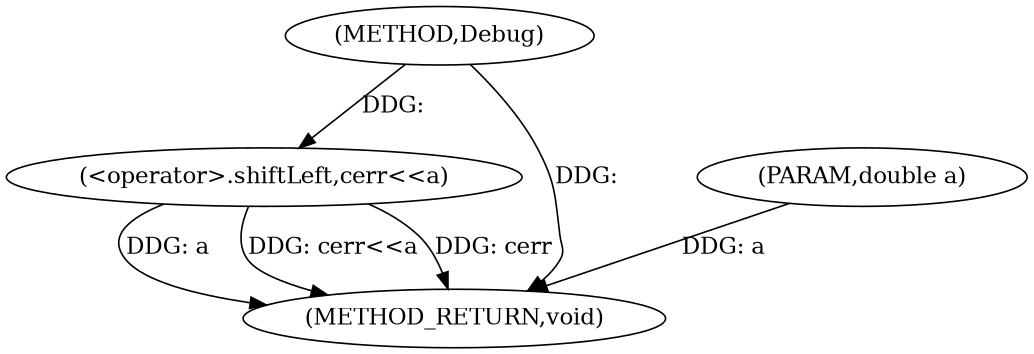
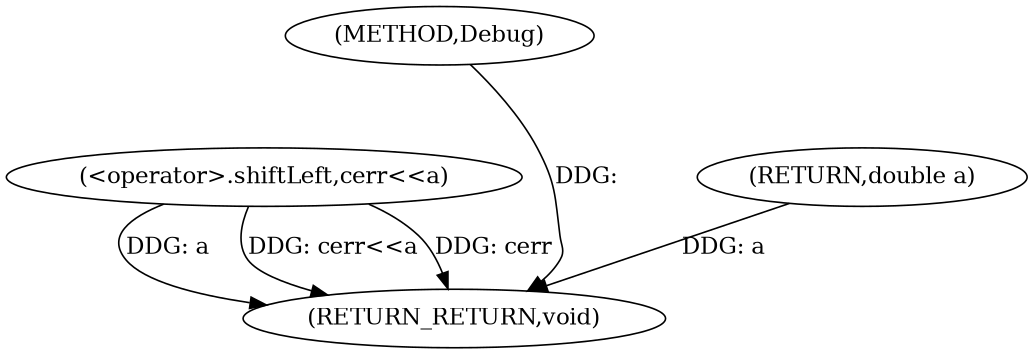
(359, 101) -> none
(862, 177) -> (862, 177)
(454, 318) -> (454, 318)
